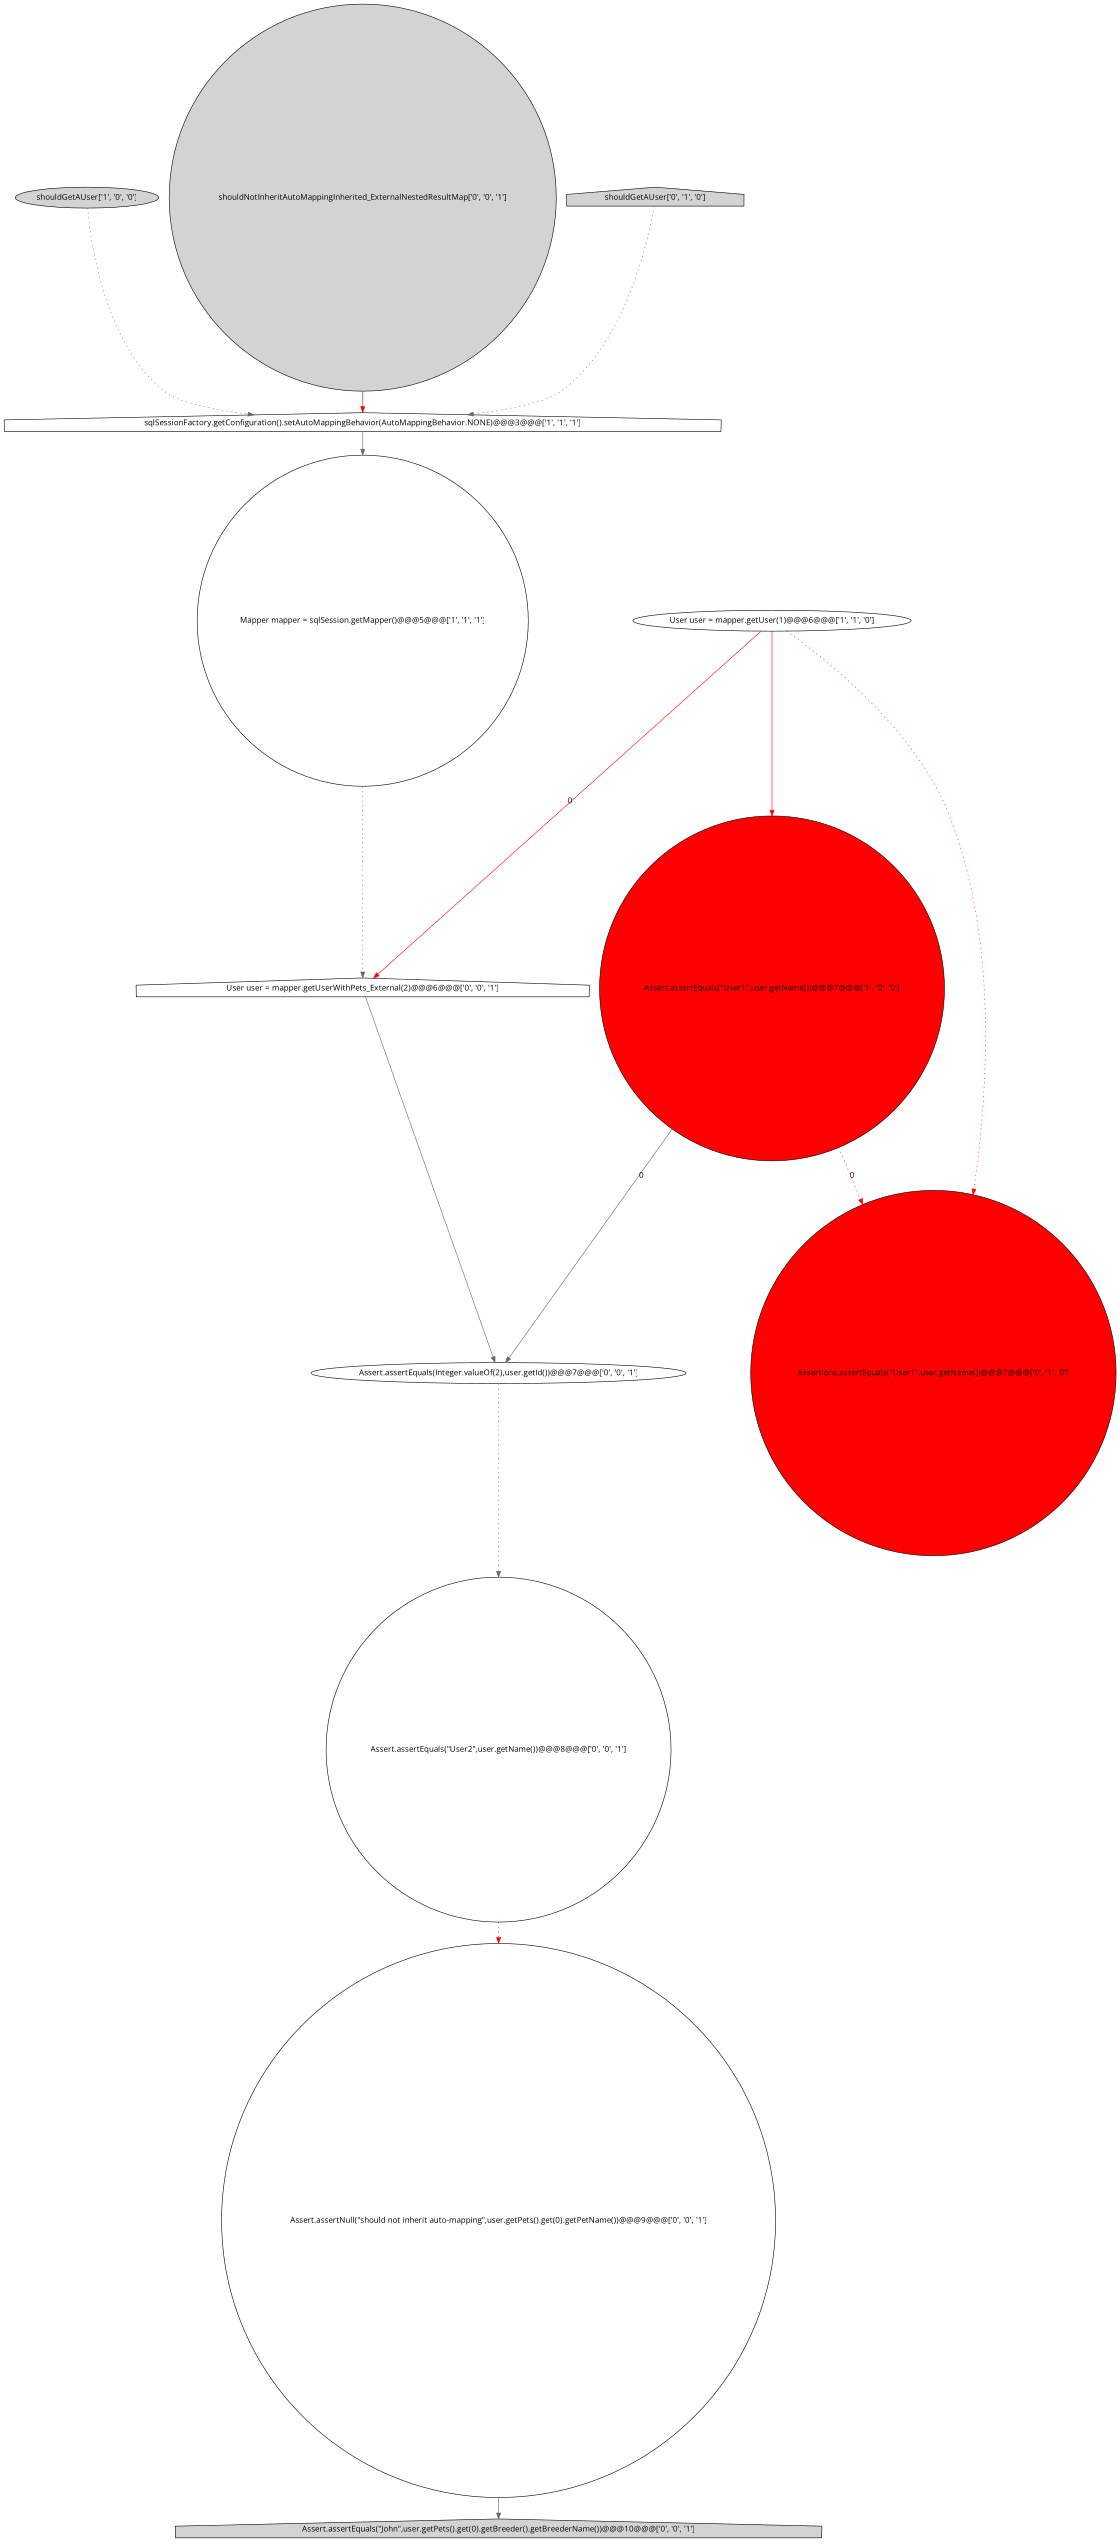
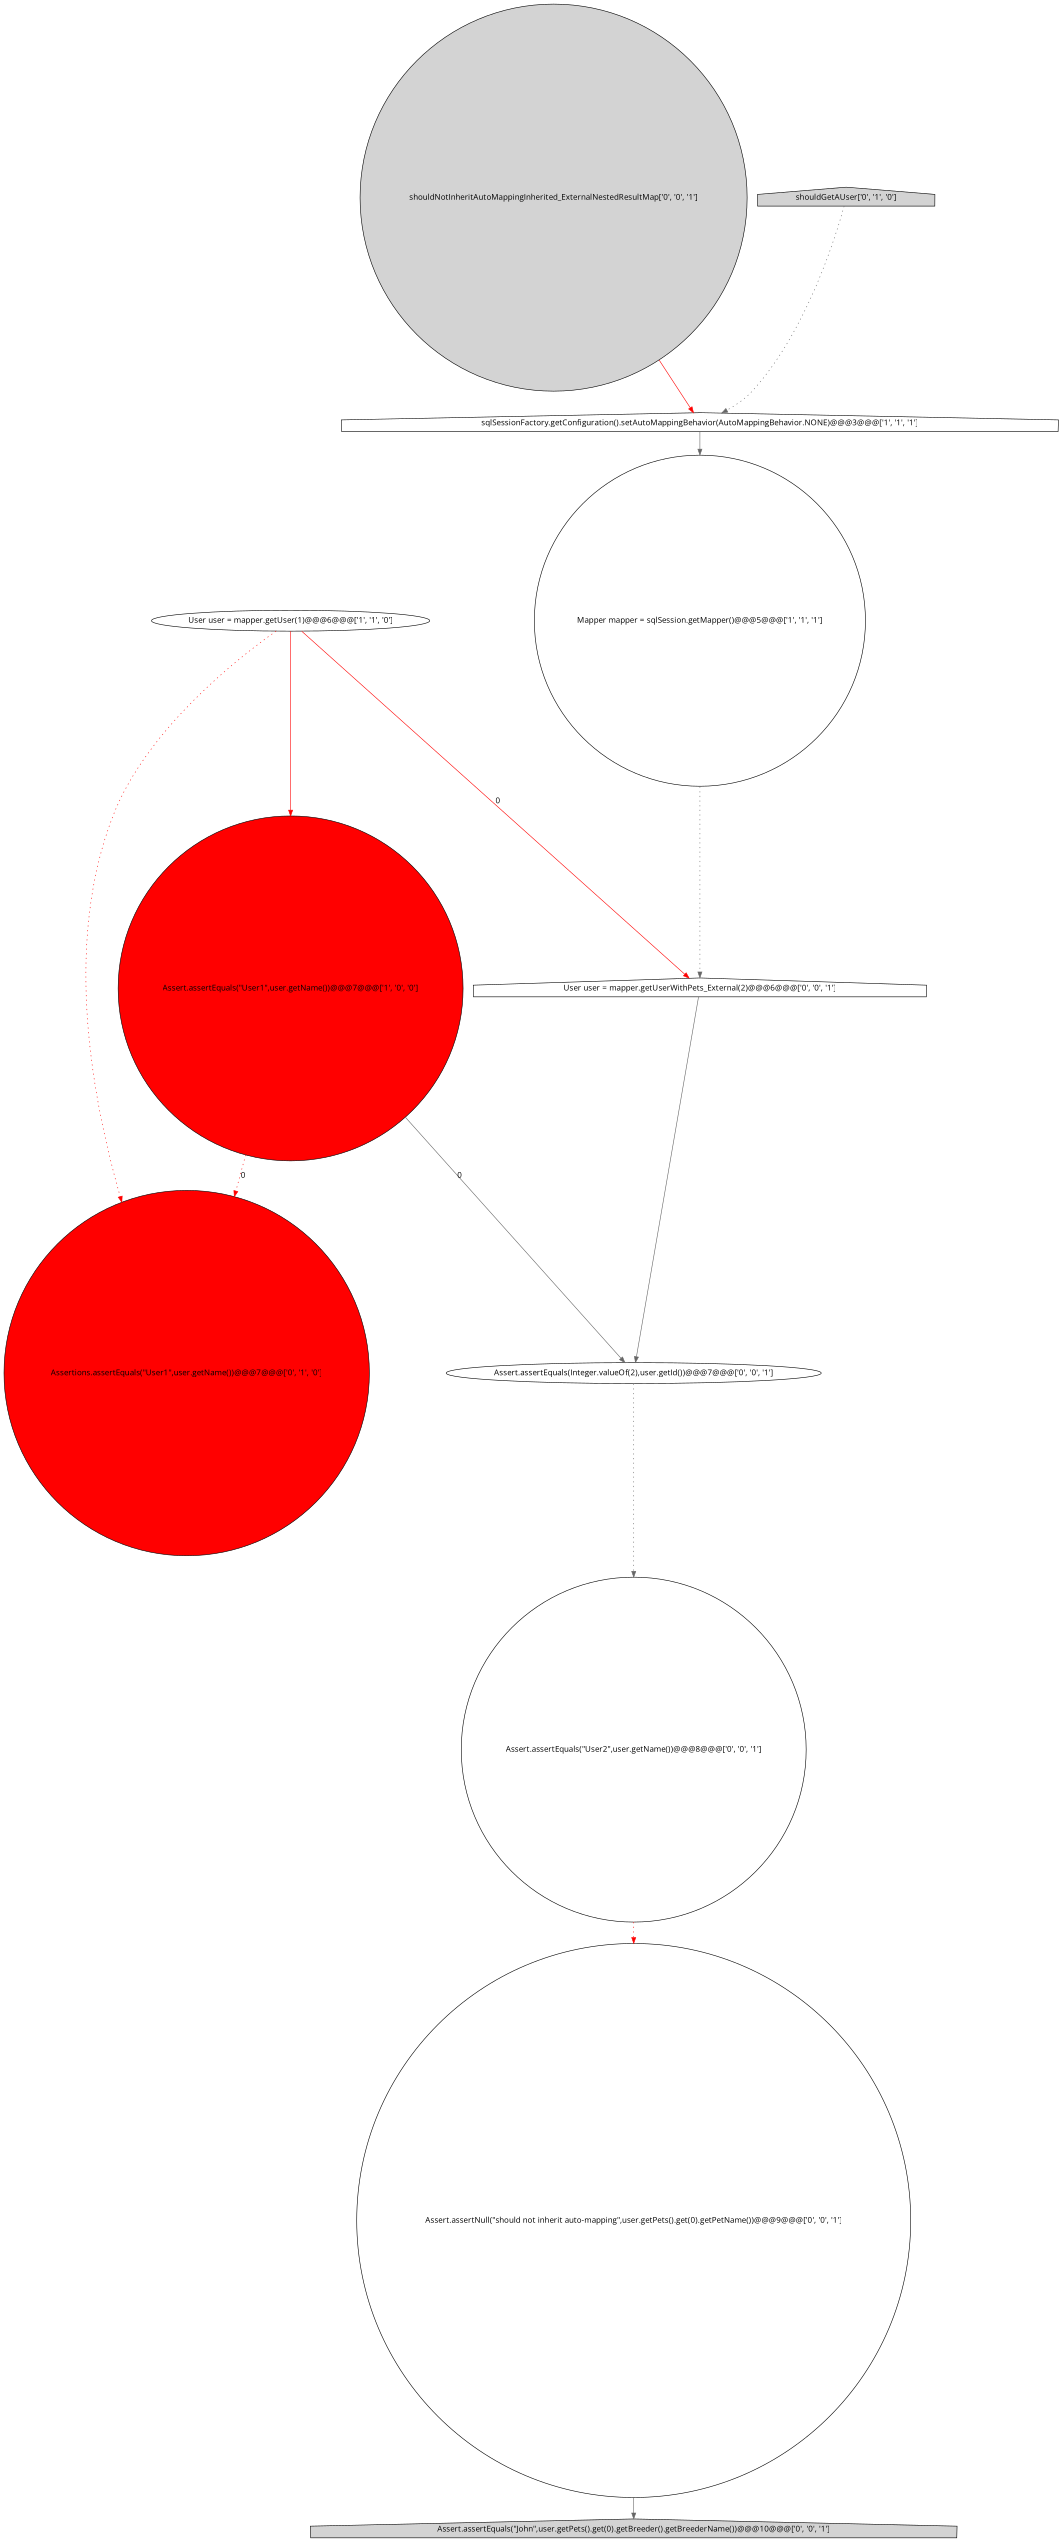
(87, 198) -> none
